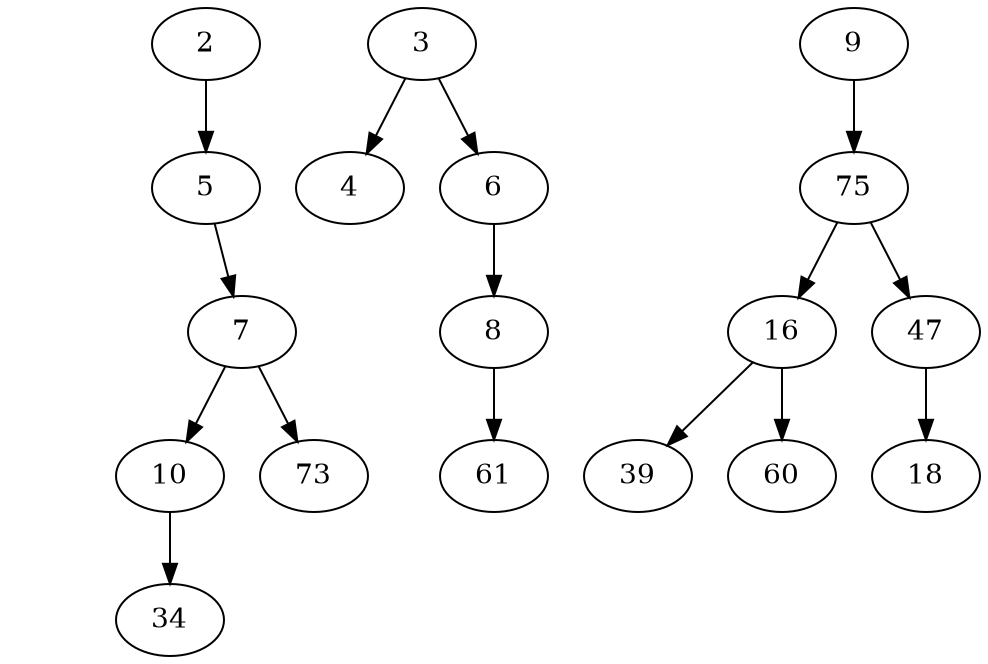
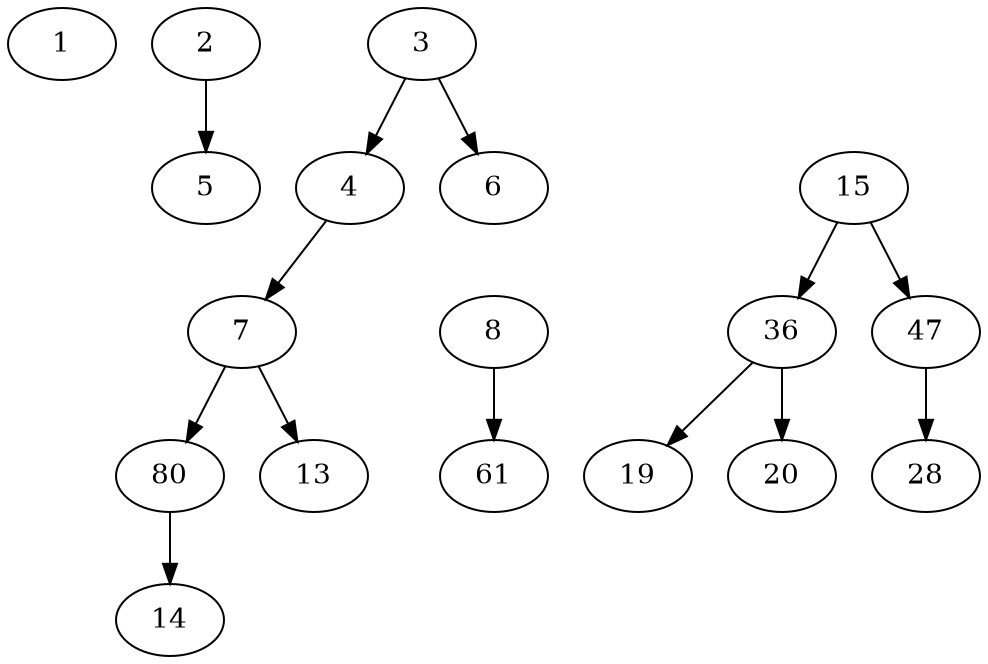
none -> (62, 44)
(854, 44) -> none
(854, 188) -> (854, 188)
(221, 250) -> (302, 252)
(494, 250) -> none
(782, 332) -> (782, 332)
(170, 476) -> (170, 476)
(314, 476) -> (314, 476)
(638, 476) -> (638, 476)
(782, 476) -> (782, 476)
(926, 476) -> (926, 476)
(170, 620) -> (170, 620)
